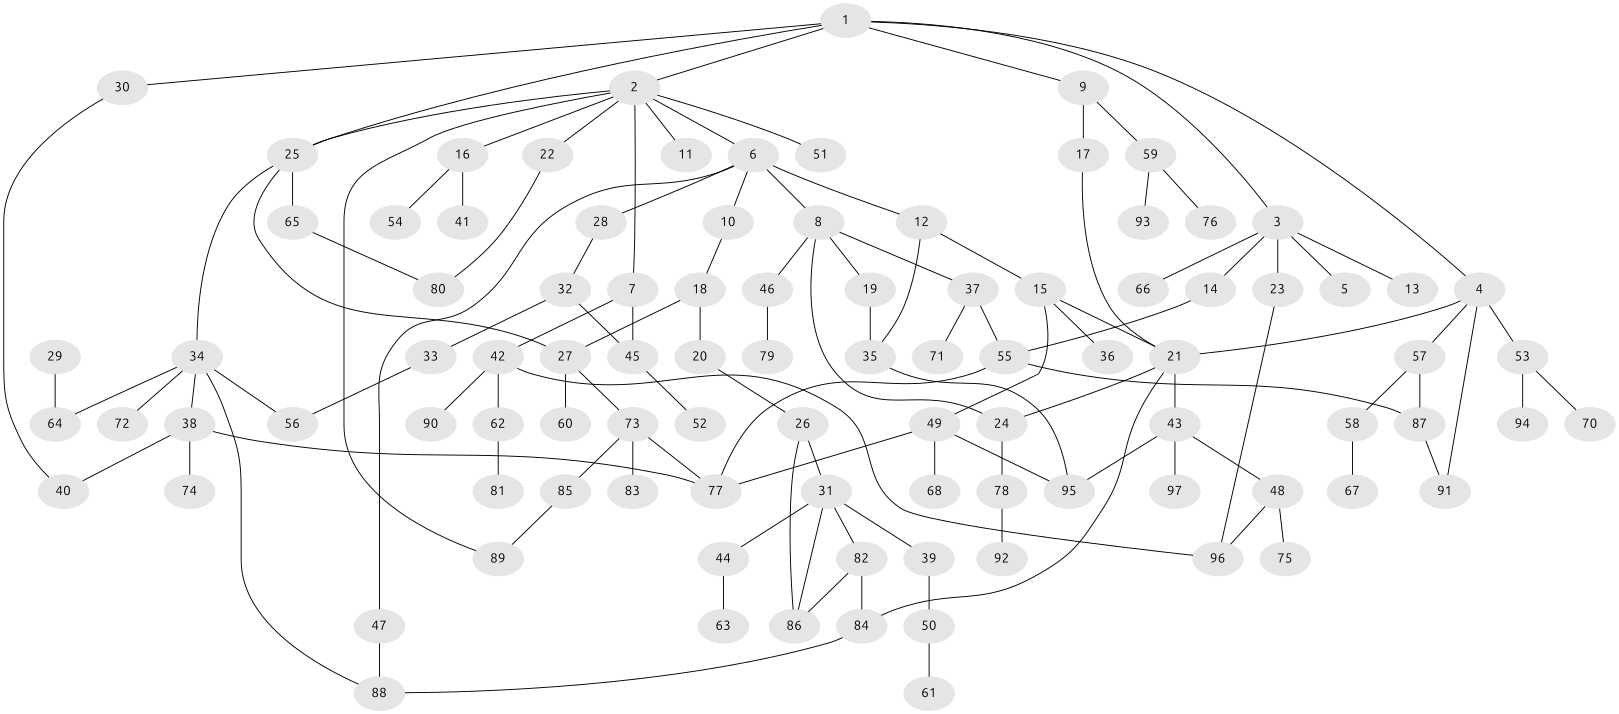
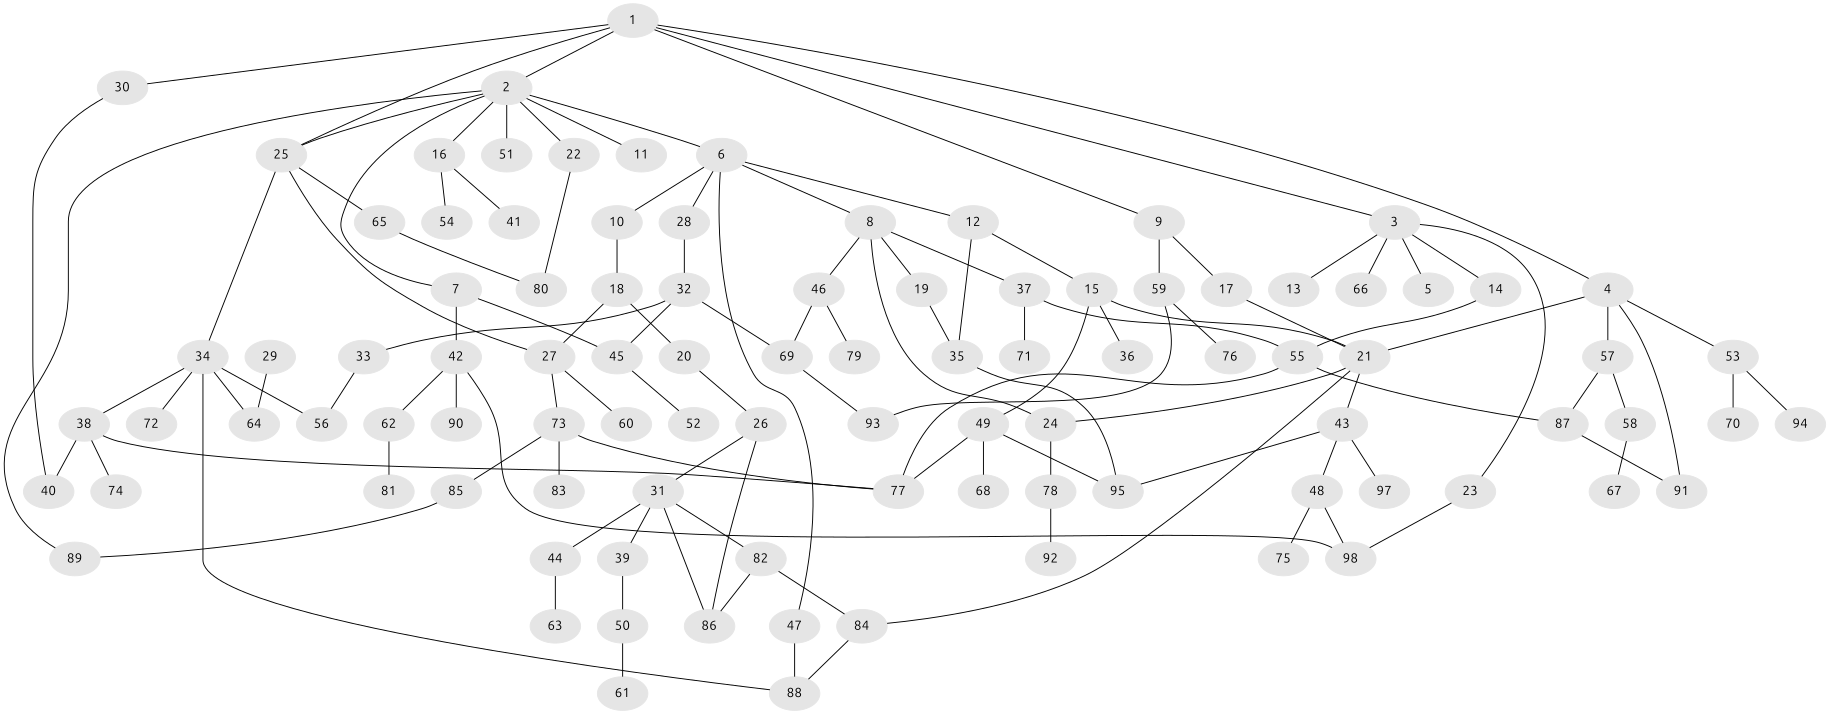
none -> (787, 357)
(1218, 559) -> (1351, 559)
